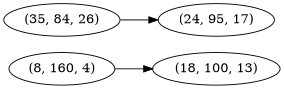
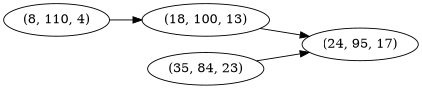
(62, 20) -> (206, 69)
none -> (280, 32)
(62, 69) -> (57, 20)
